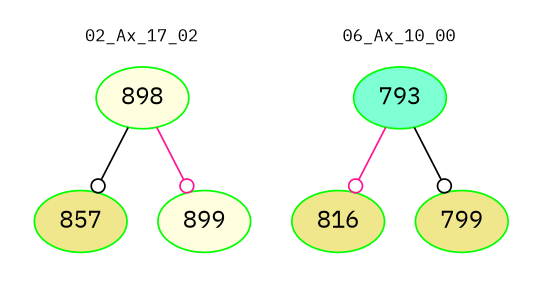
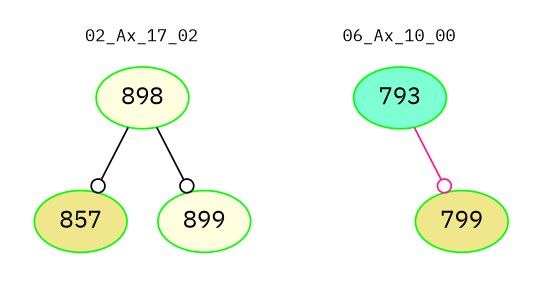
(170, 153) -> (170, 153)
(428, 153) -> (428, 153)
(338, 221) -> none
